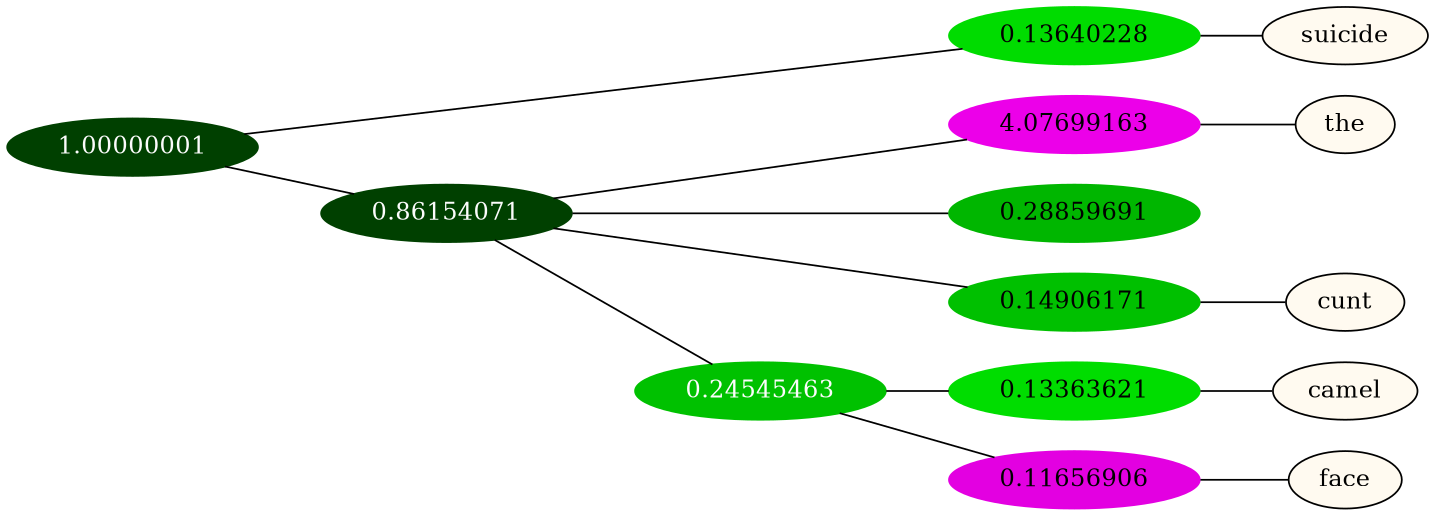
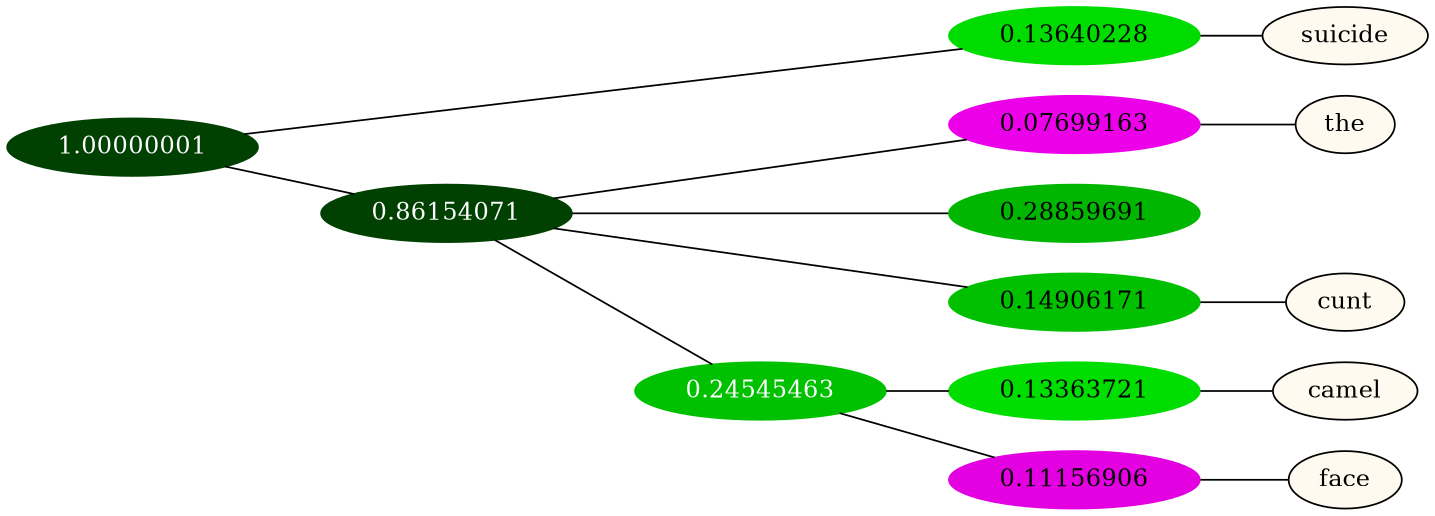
(1074, 125) -> (1074, 125)
(1074, 391) -> (1074, 391)
(1074, 480) -> (1074, 480)
